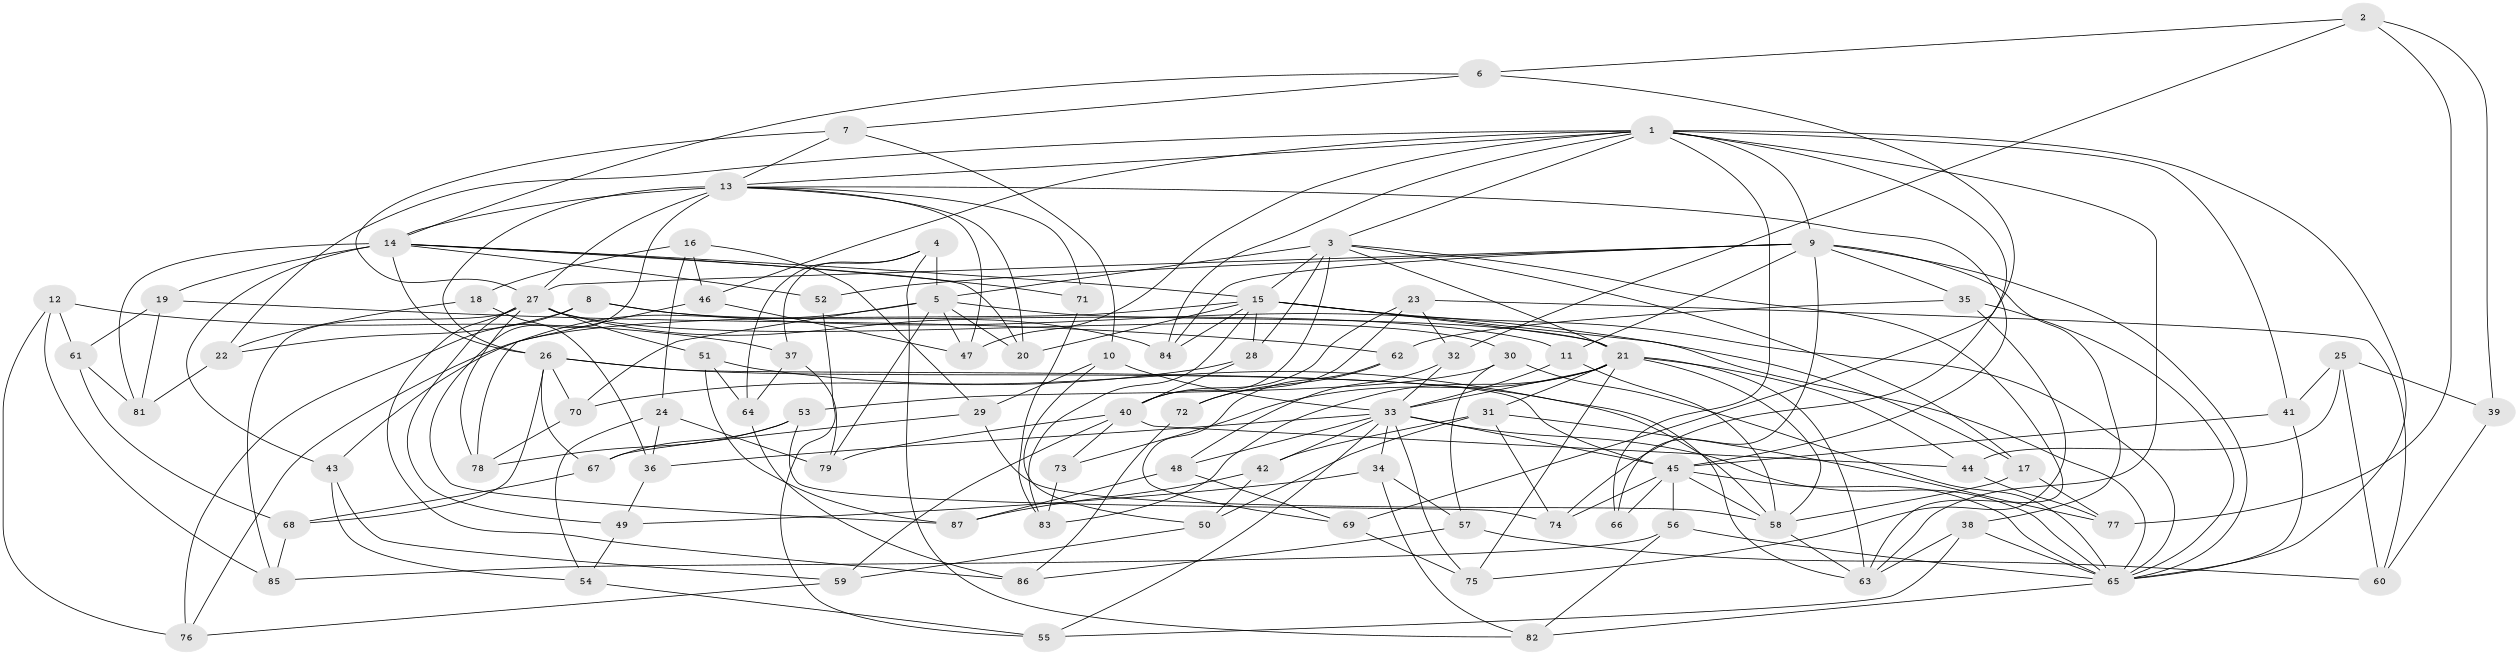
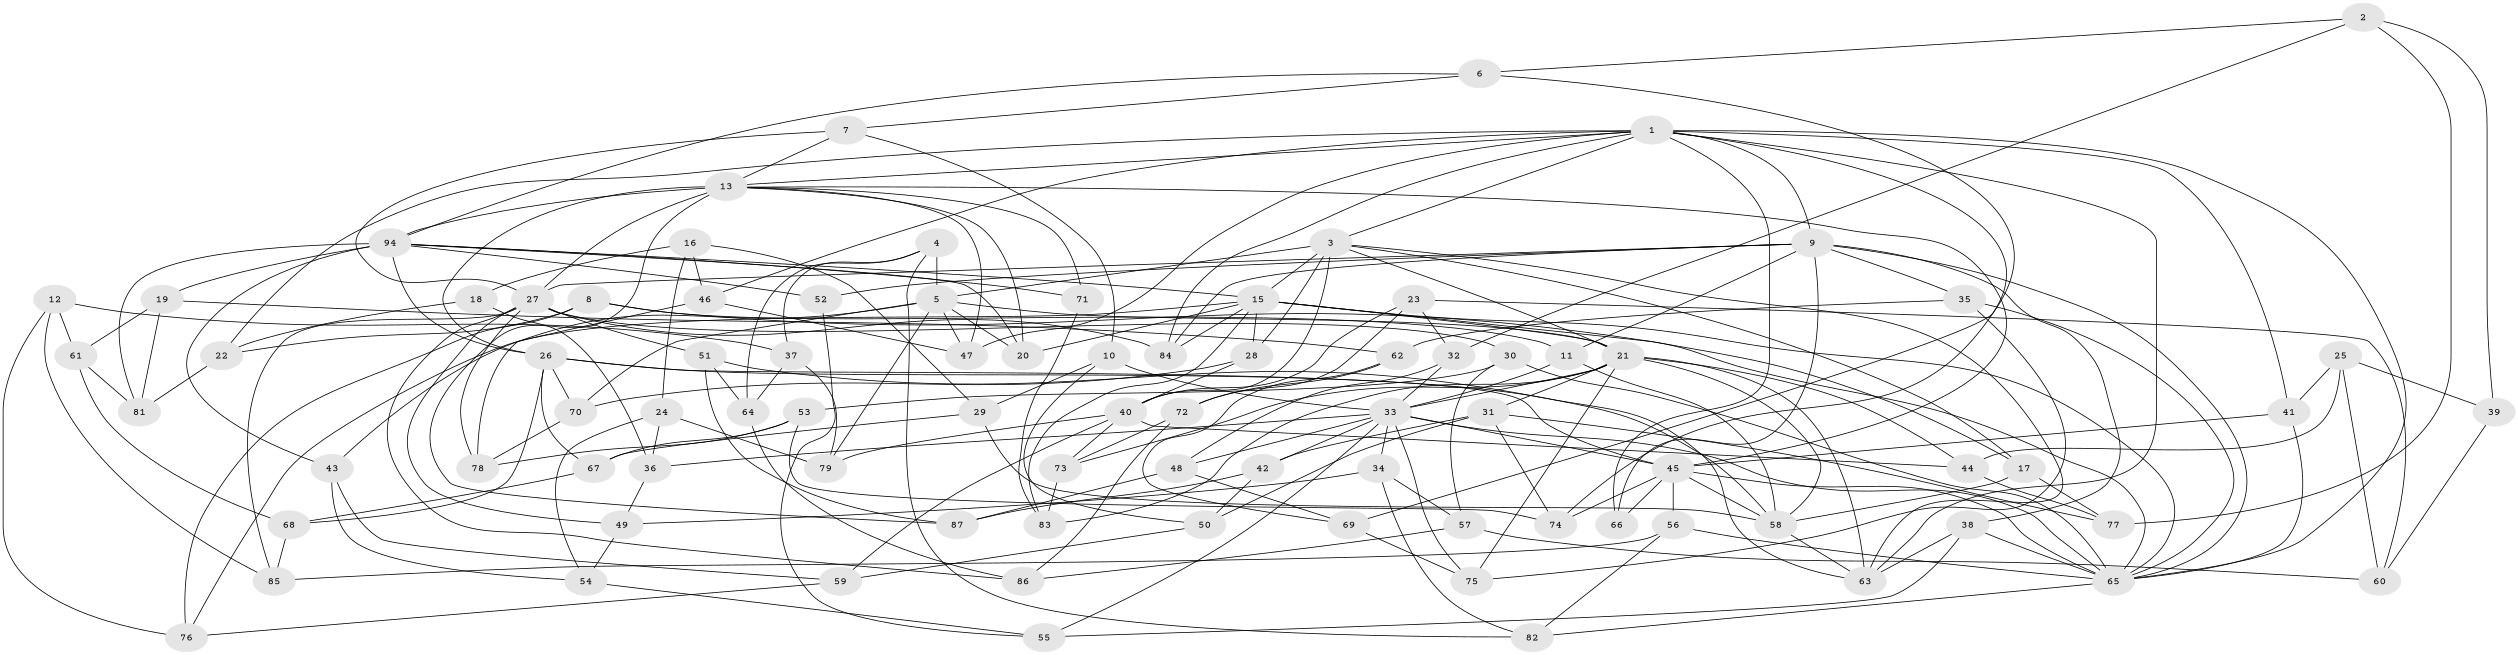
(390, 243) -> (390, 243)
none -> (1122, 441)
